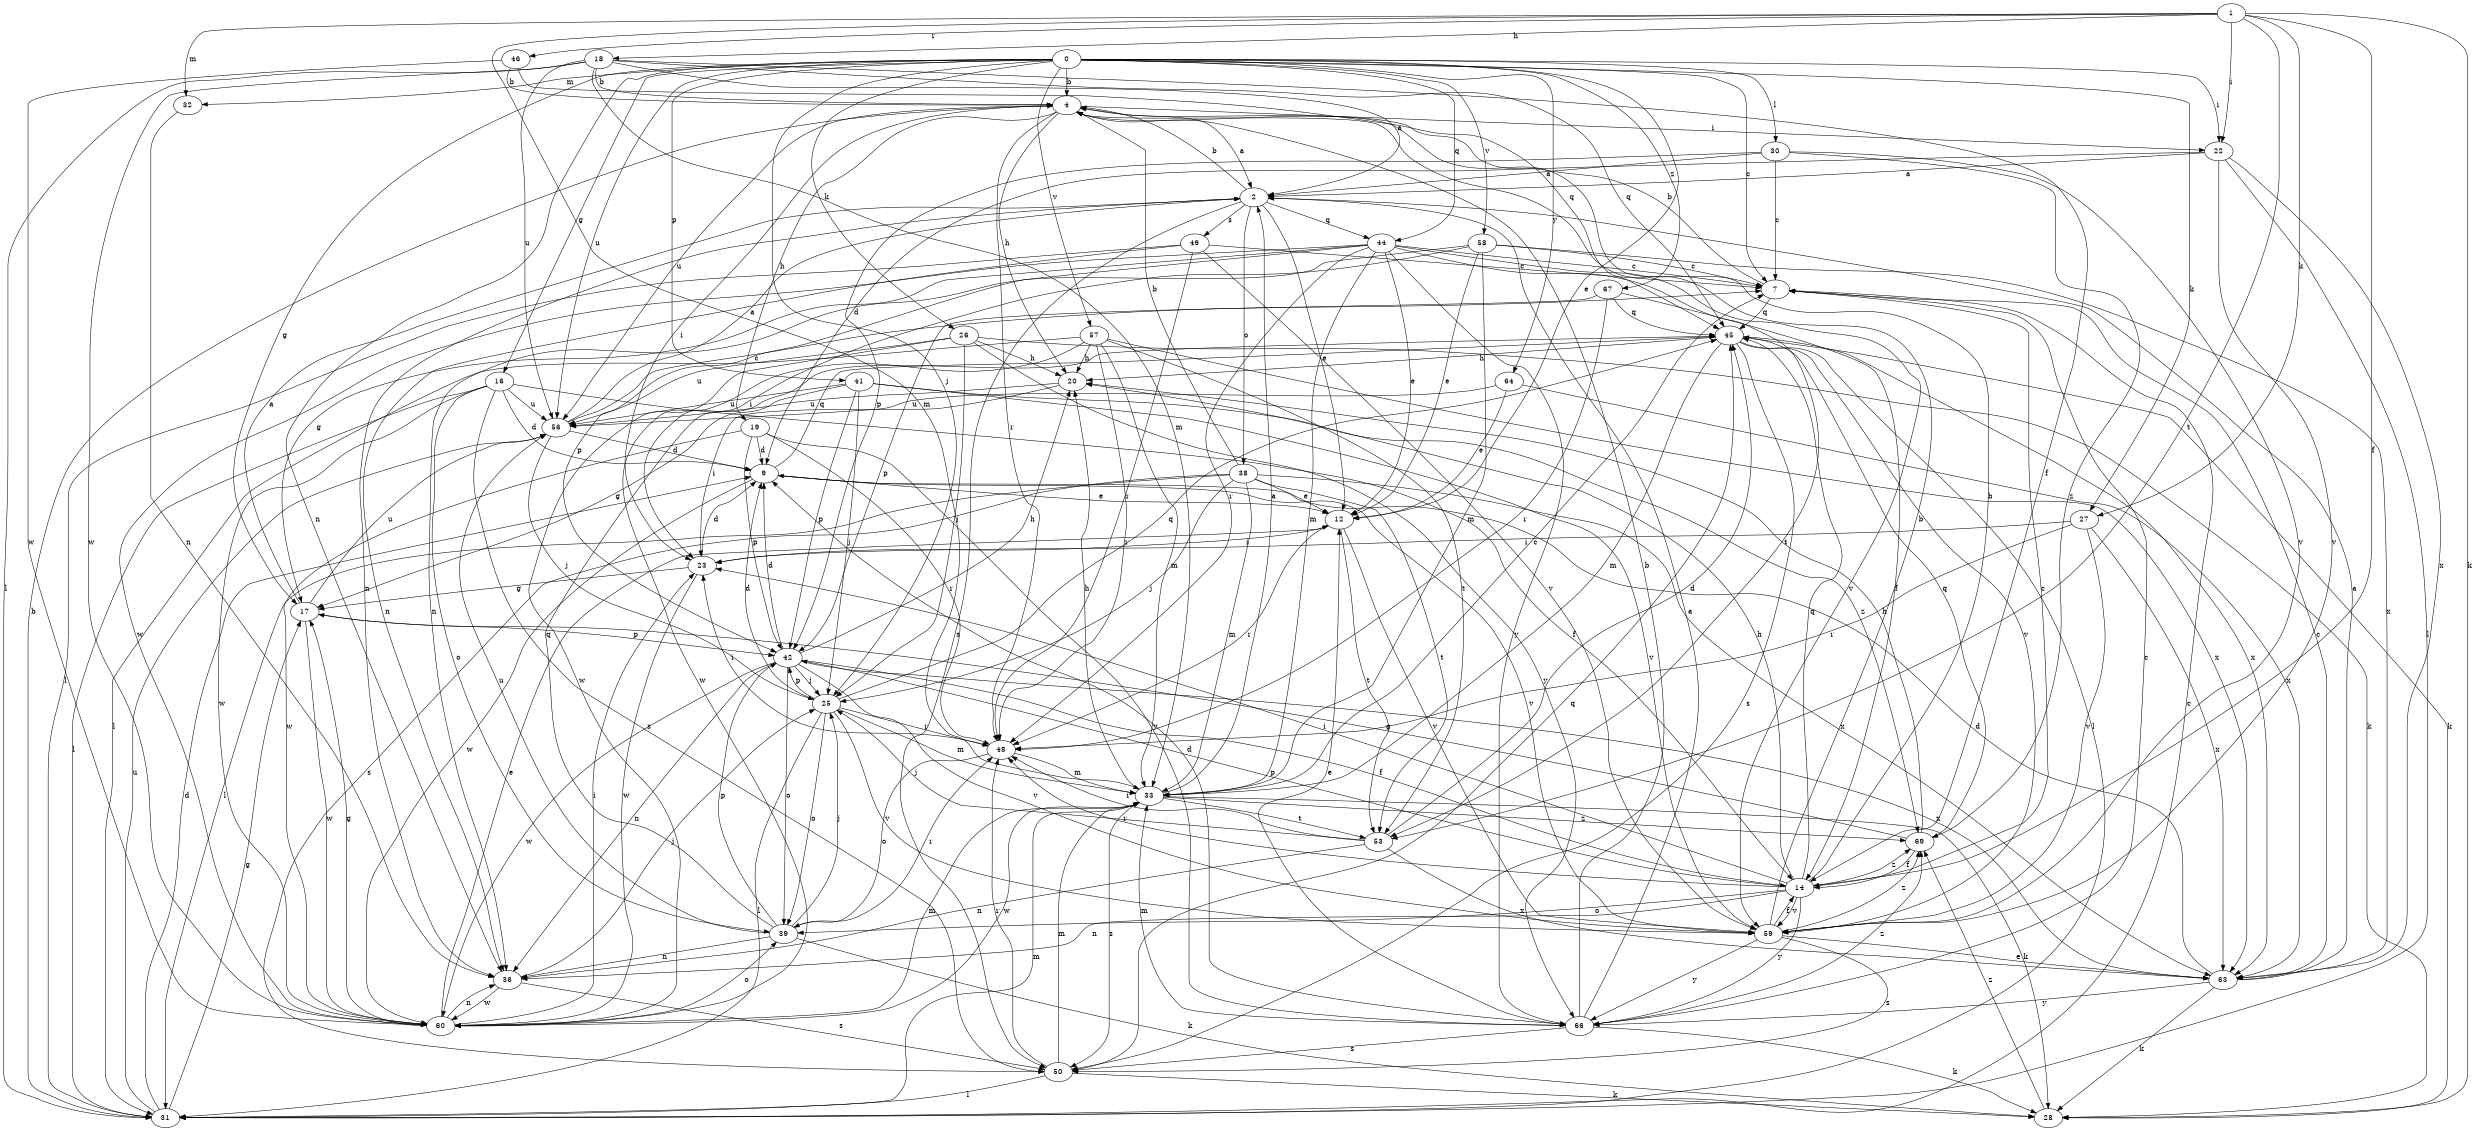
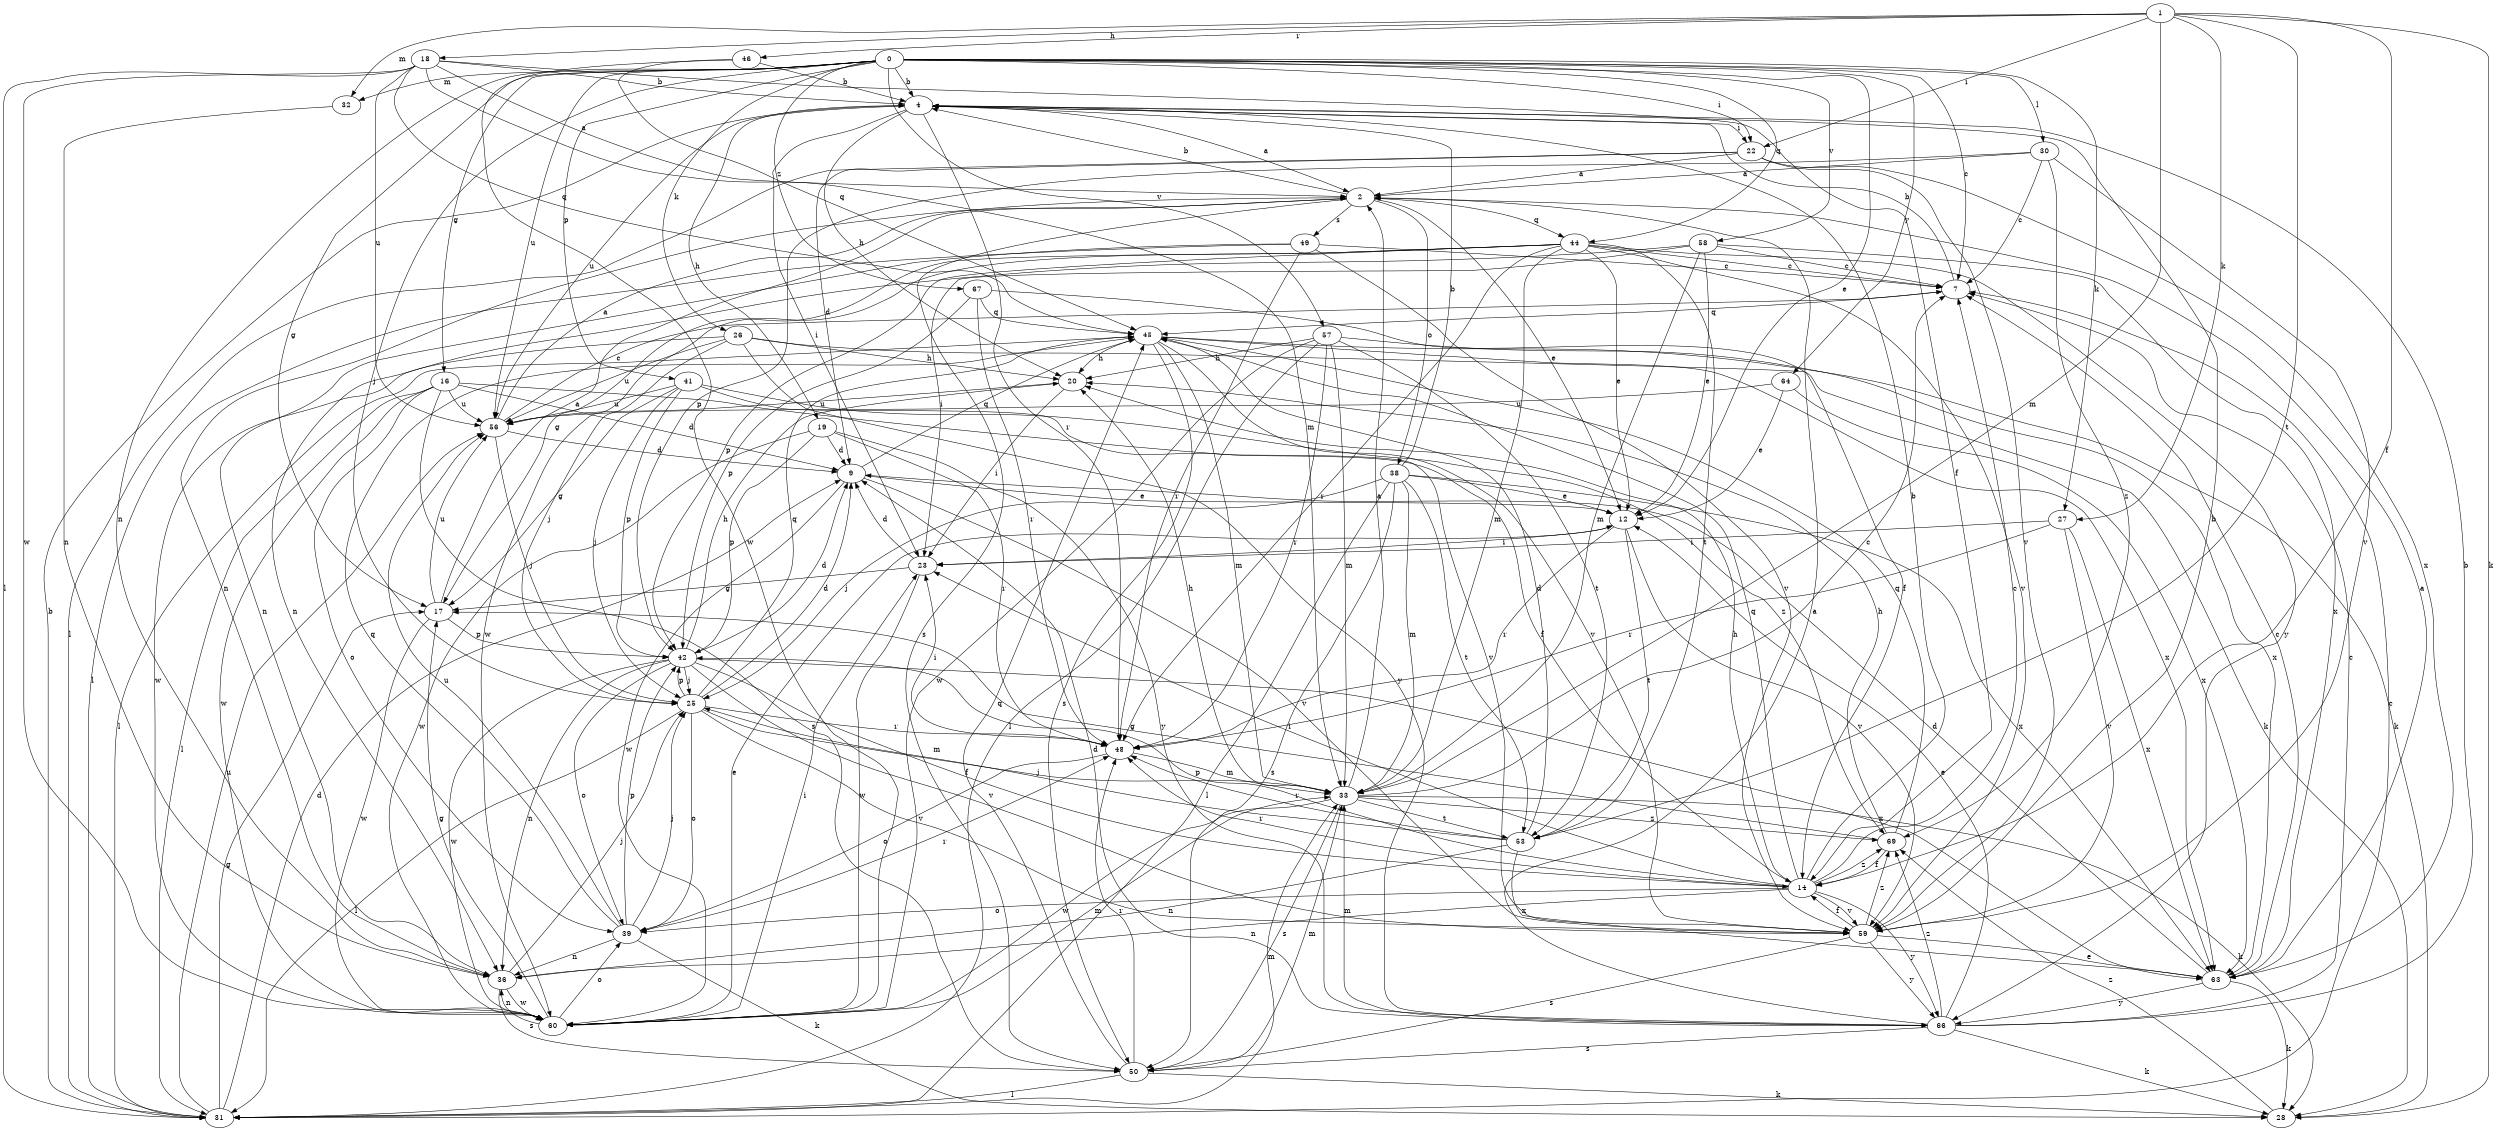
(1807, 325) -> (1986, 132)
